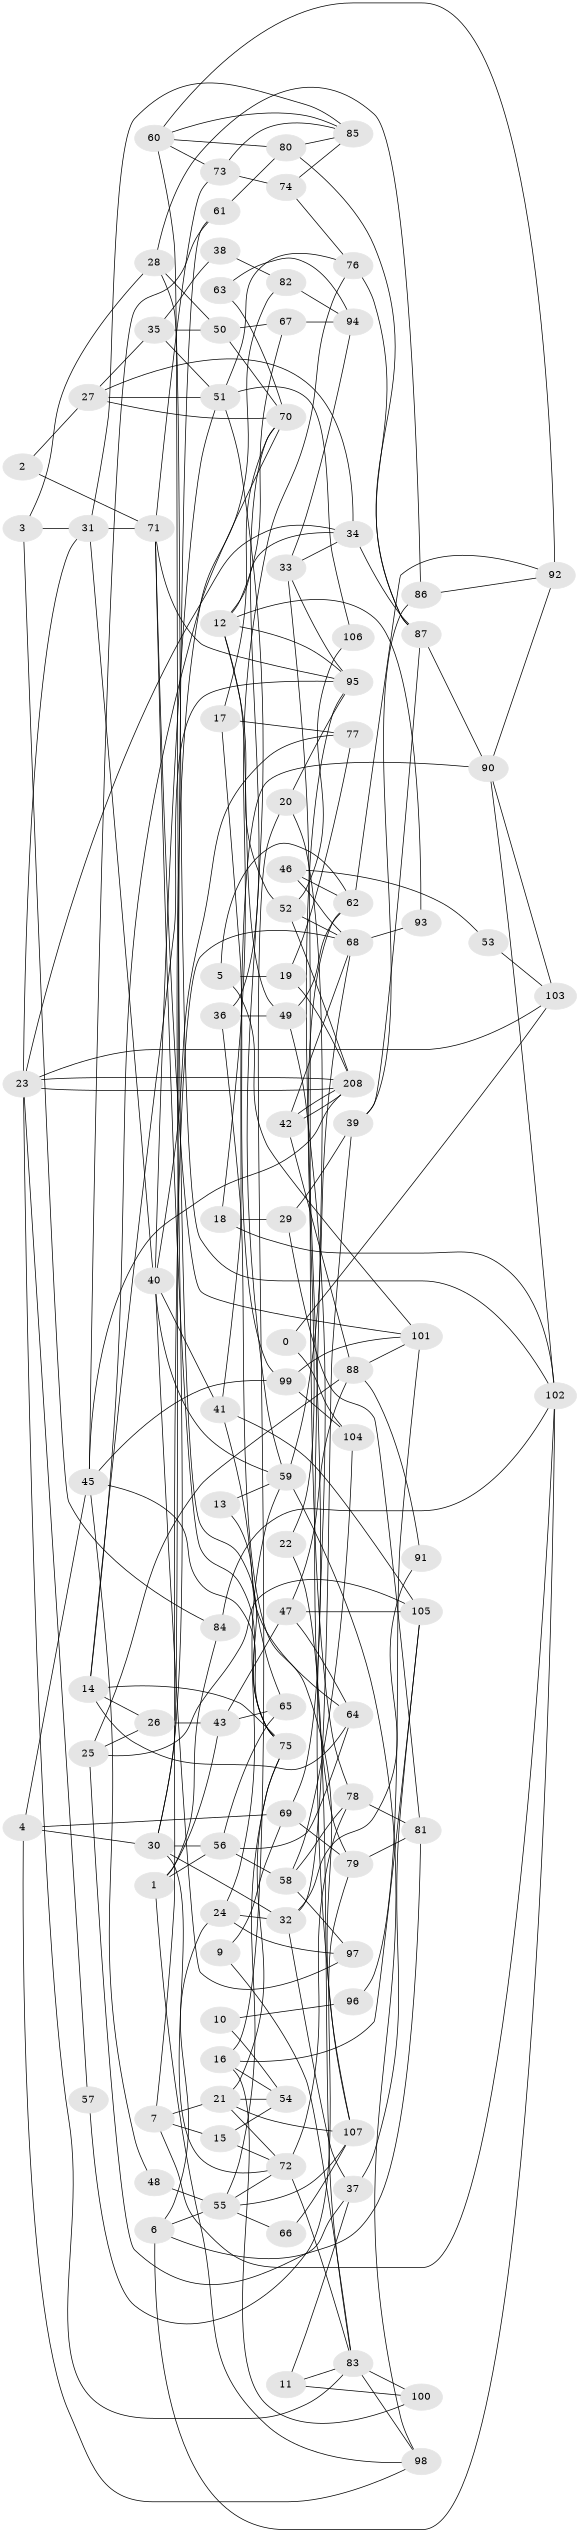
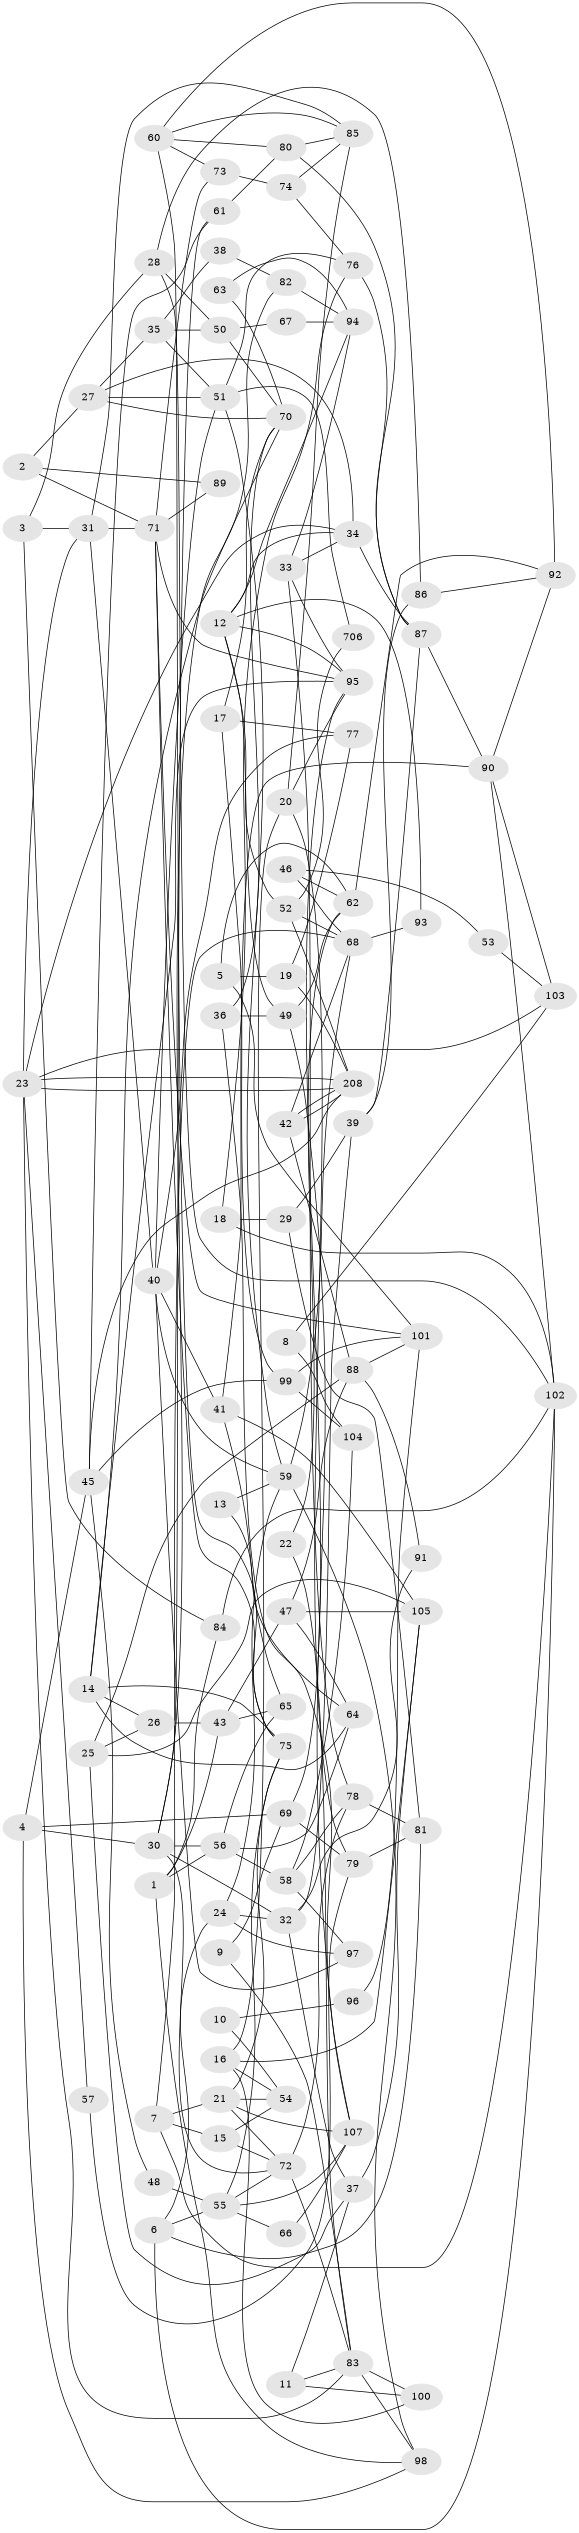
(276, 125) -> (314, 467)
none -> (220, 484)
(260, 490) -> (262, 544)
(353, 638) -> (353, 638)
(286, 1342) -> (286, 1342)
(215, 1594) -> none
